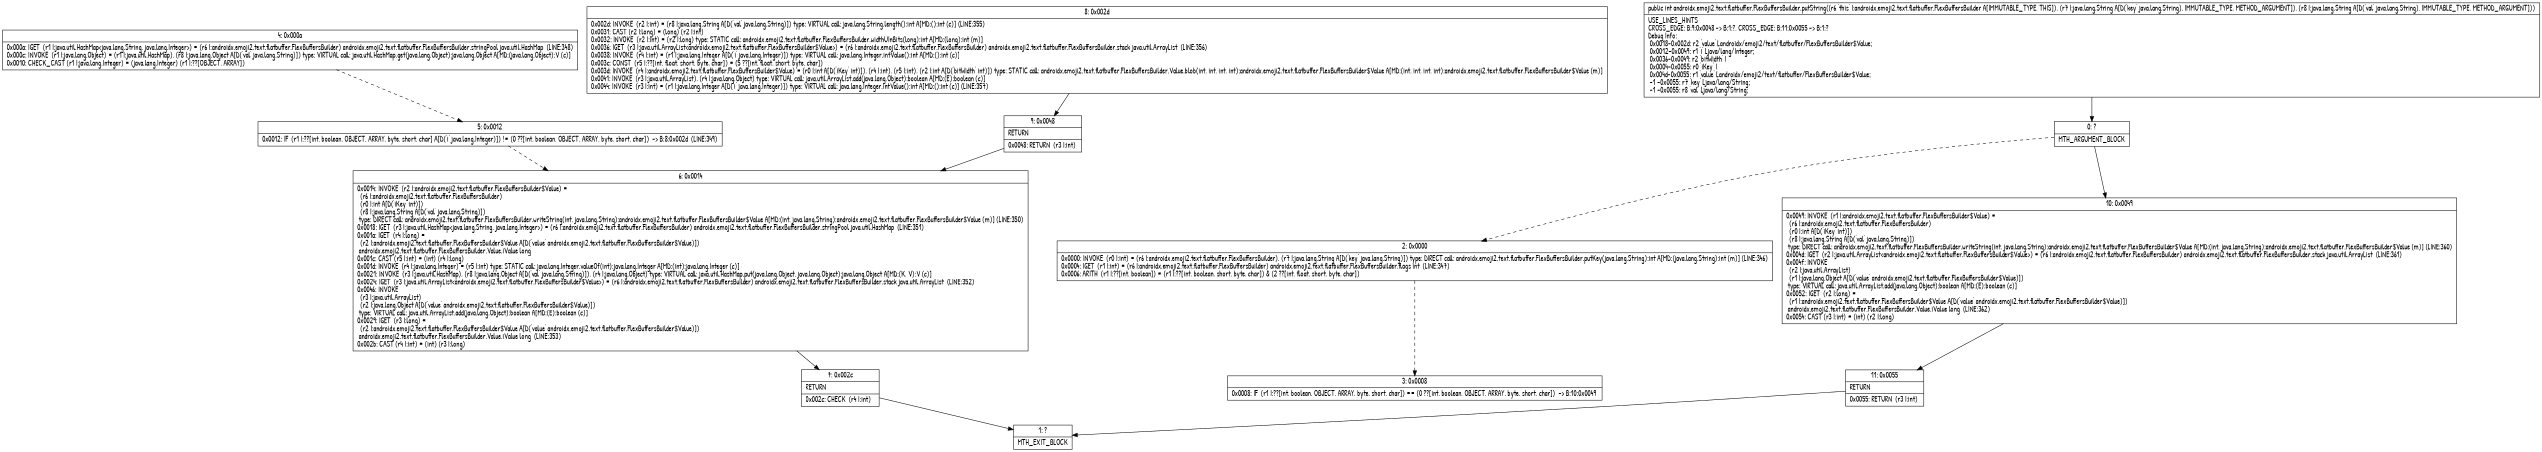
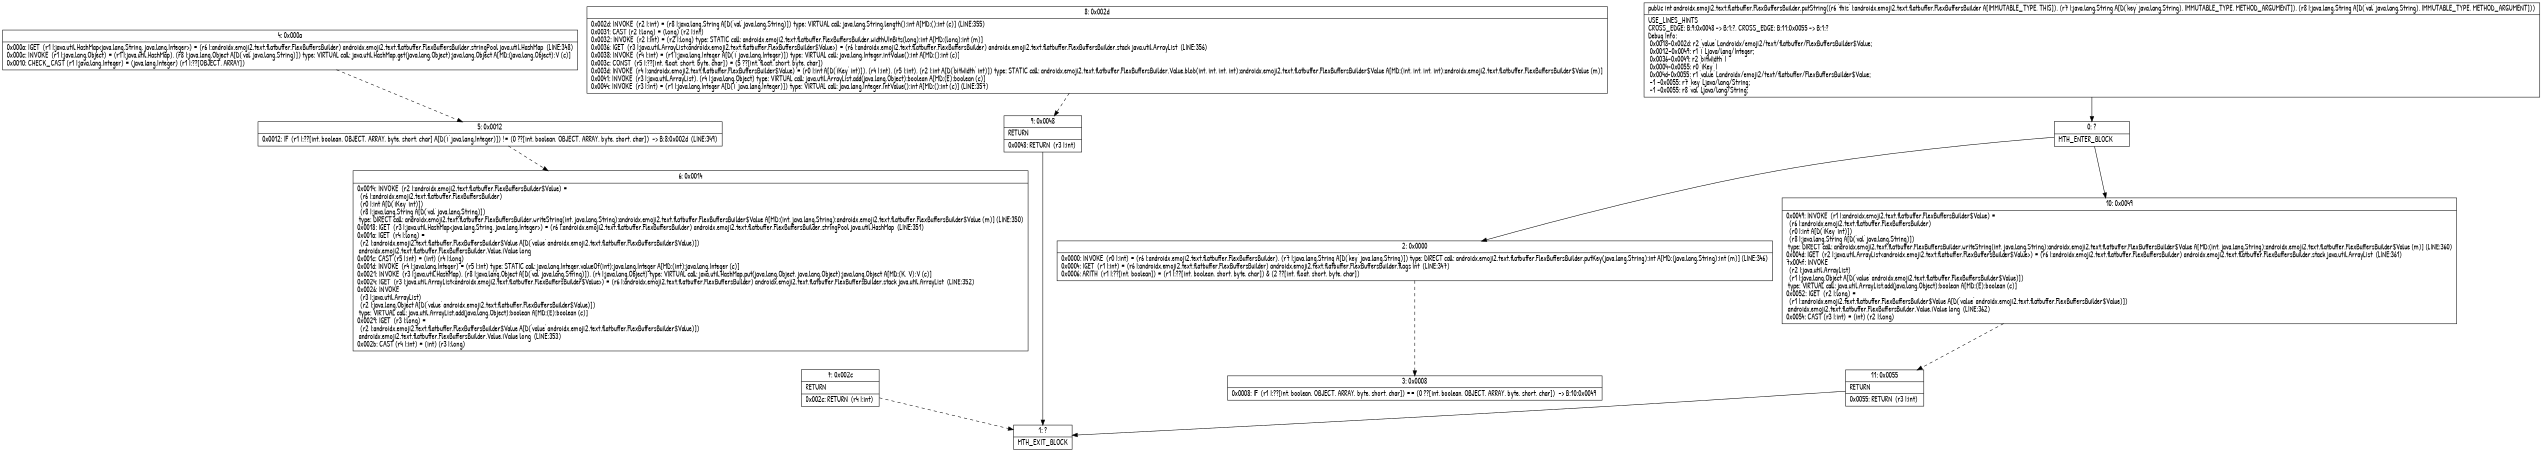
(1063, 102) -> (1063, 102)
(2092, 140) -> (2086, 140)
(975, 159) -> (1043, 286)
(1768, 173) -> (1768, 173)
(1809, 263) -> (1809, 263)
(379, 290) -> (380, 290)
(1963, 346) -> (1963, 346)
(806, 359) -> none
(839, 400) -> (840, 400)
(944, 413) -> (944, 413)
